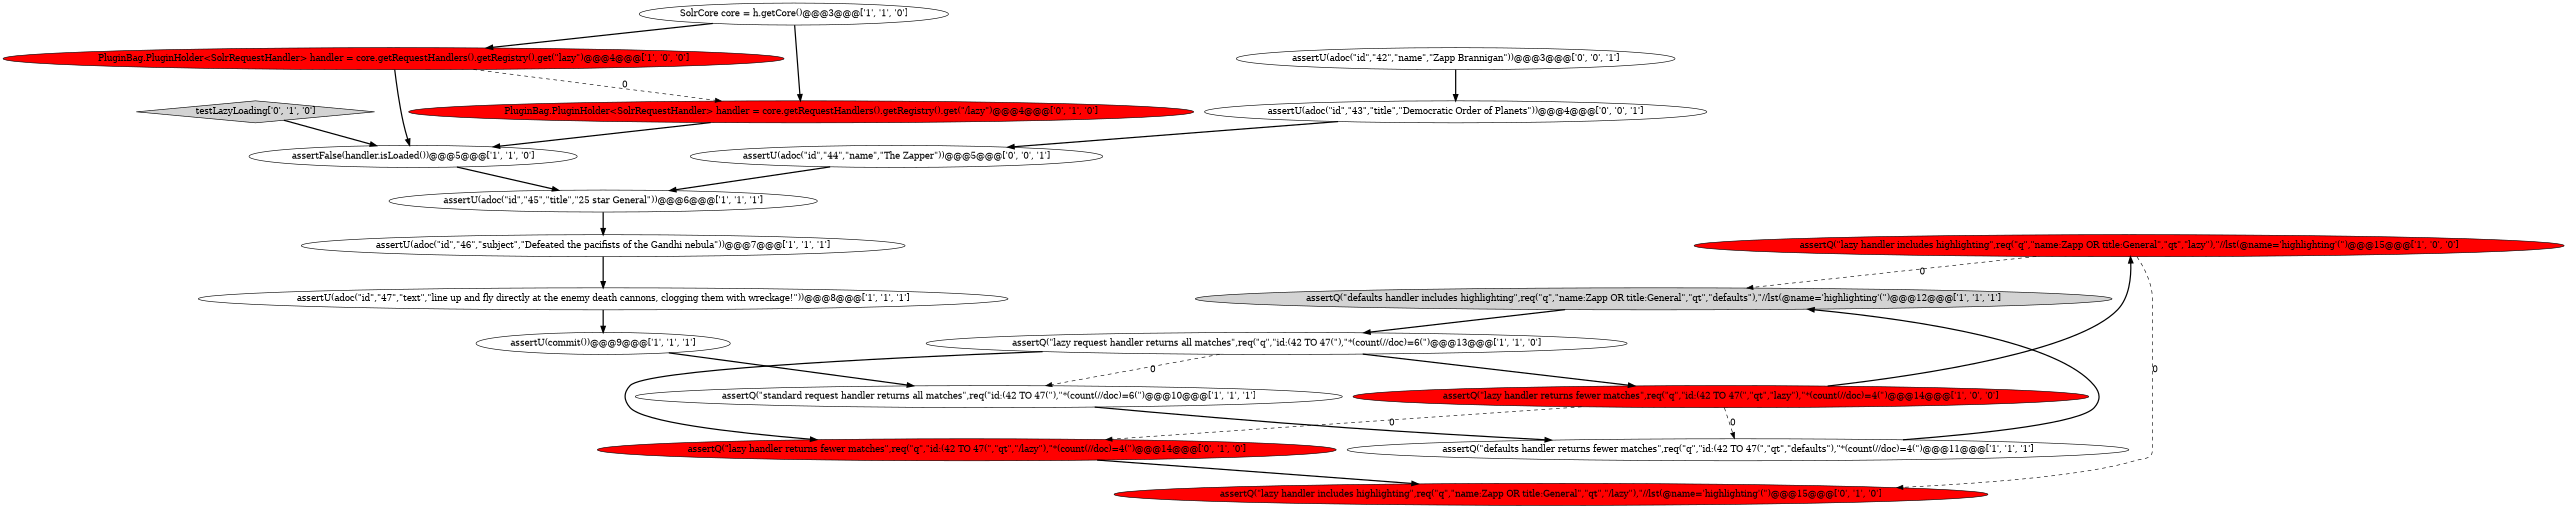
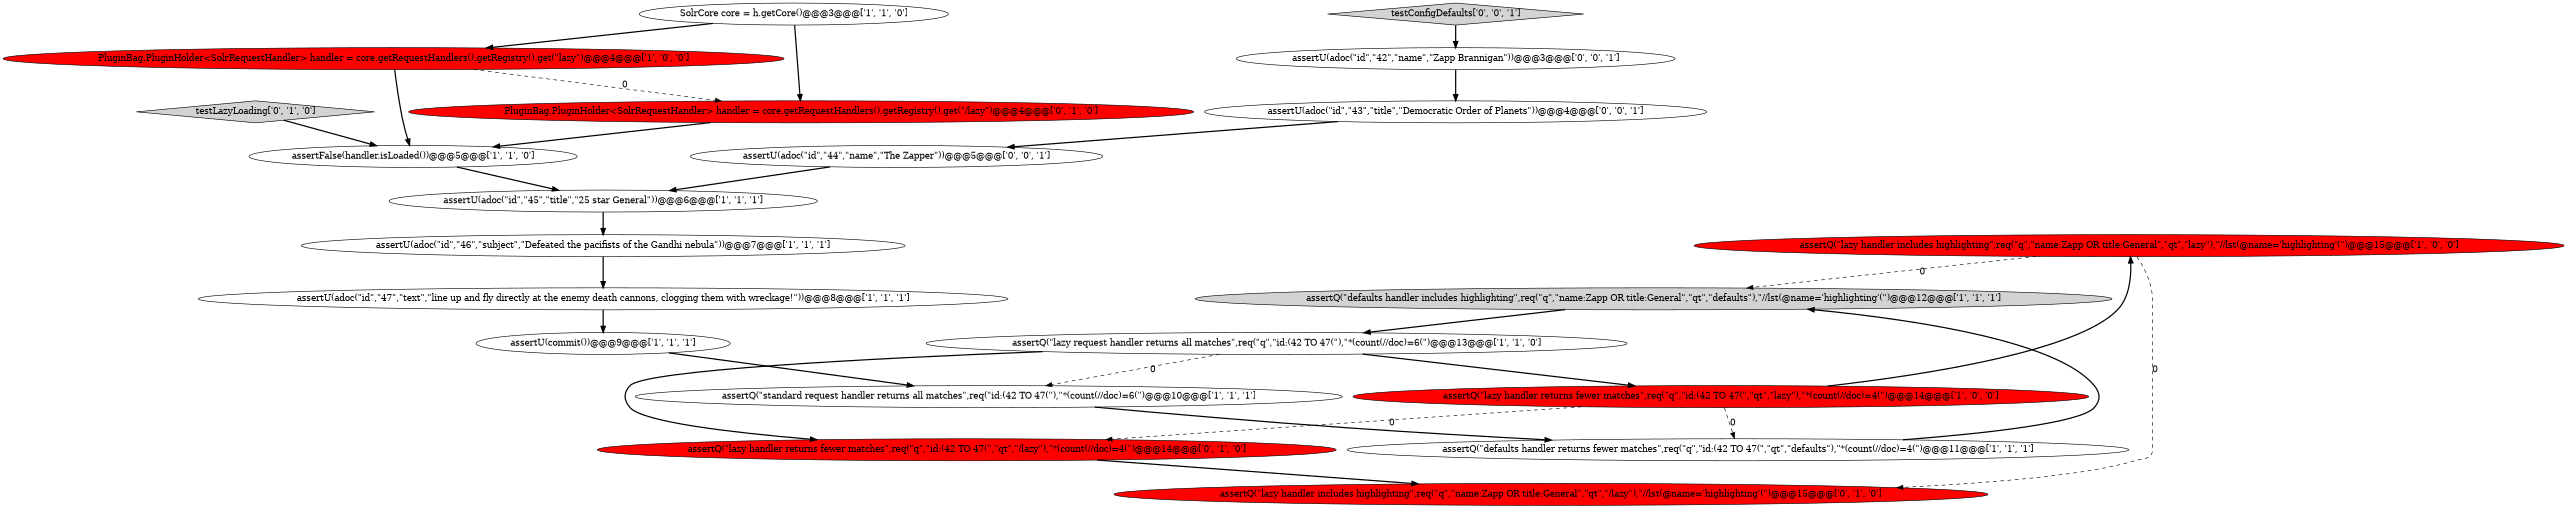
none -> (1456, 14)
